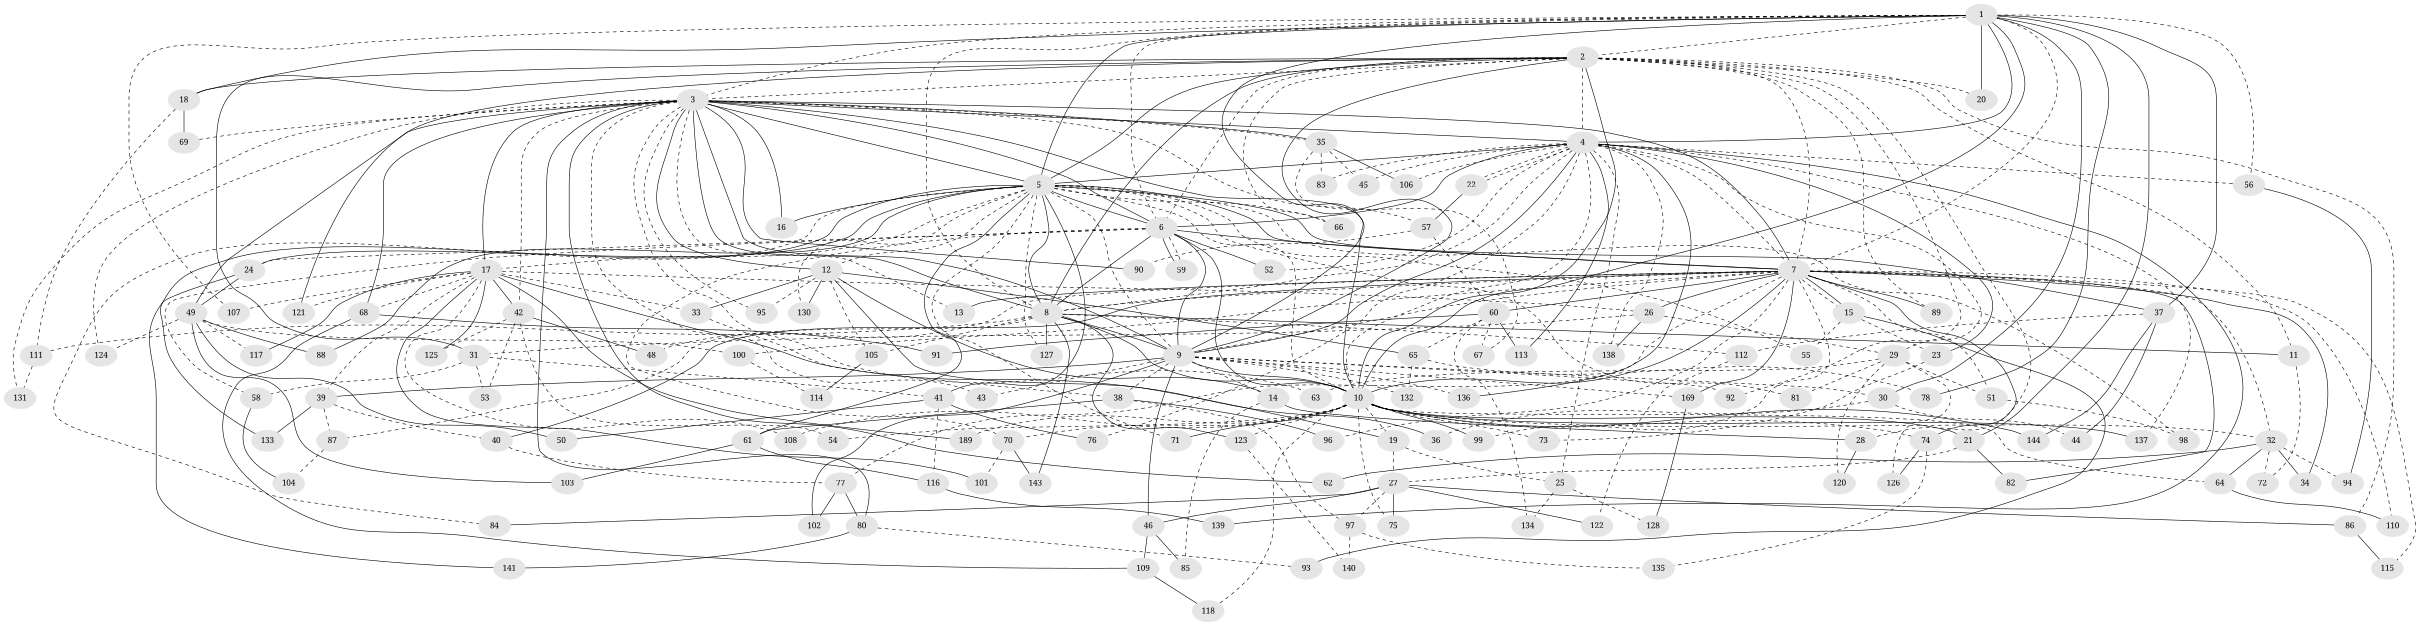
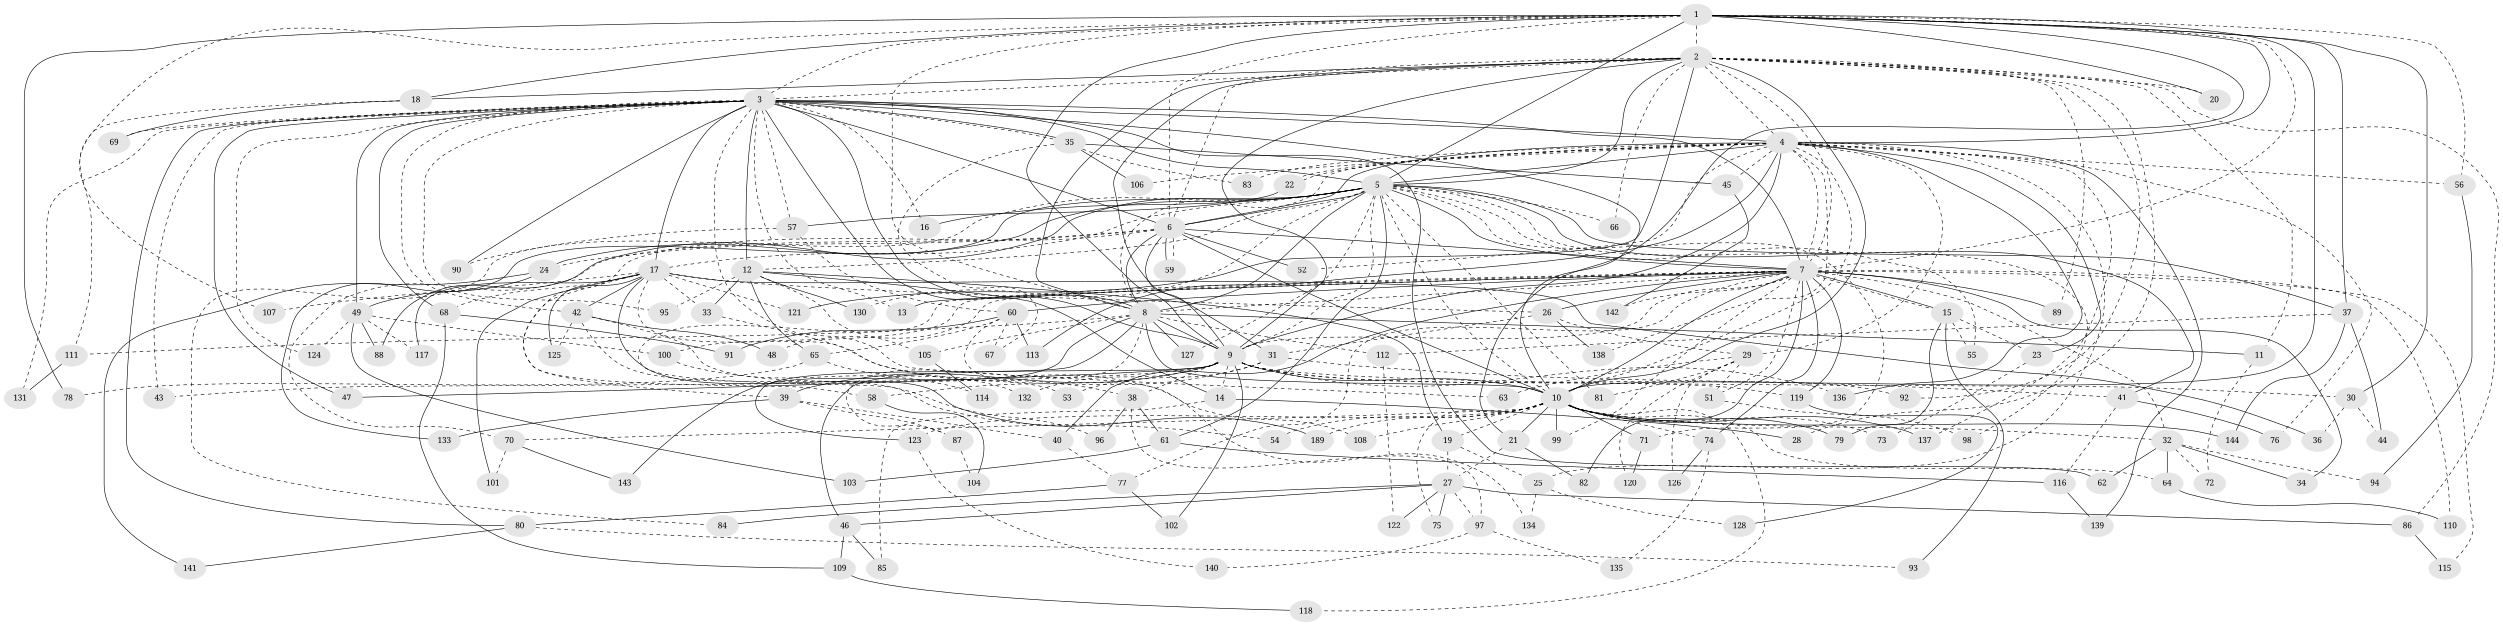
(766, 146) -> (864, 139)
(1344, 165) -> (1430, 166)
none -> (1612, 313)
(28, 377) -> (46, 377)
none -> (347, 398)
(1688, 398) -> (1797, 398)
(561, 441) -> none
none -> (1839, 441)
(1847, 468) -> (1637, 461)
